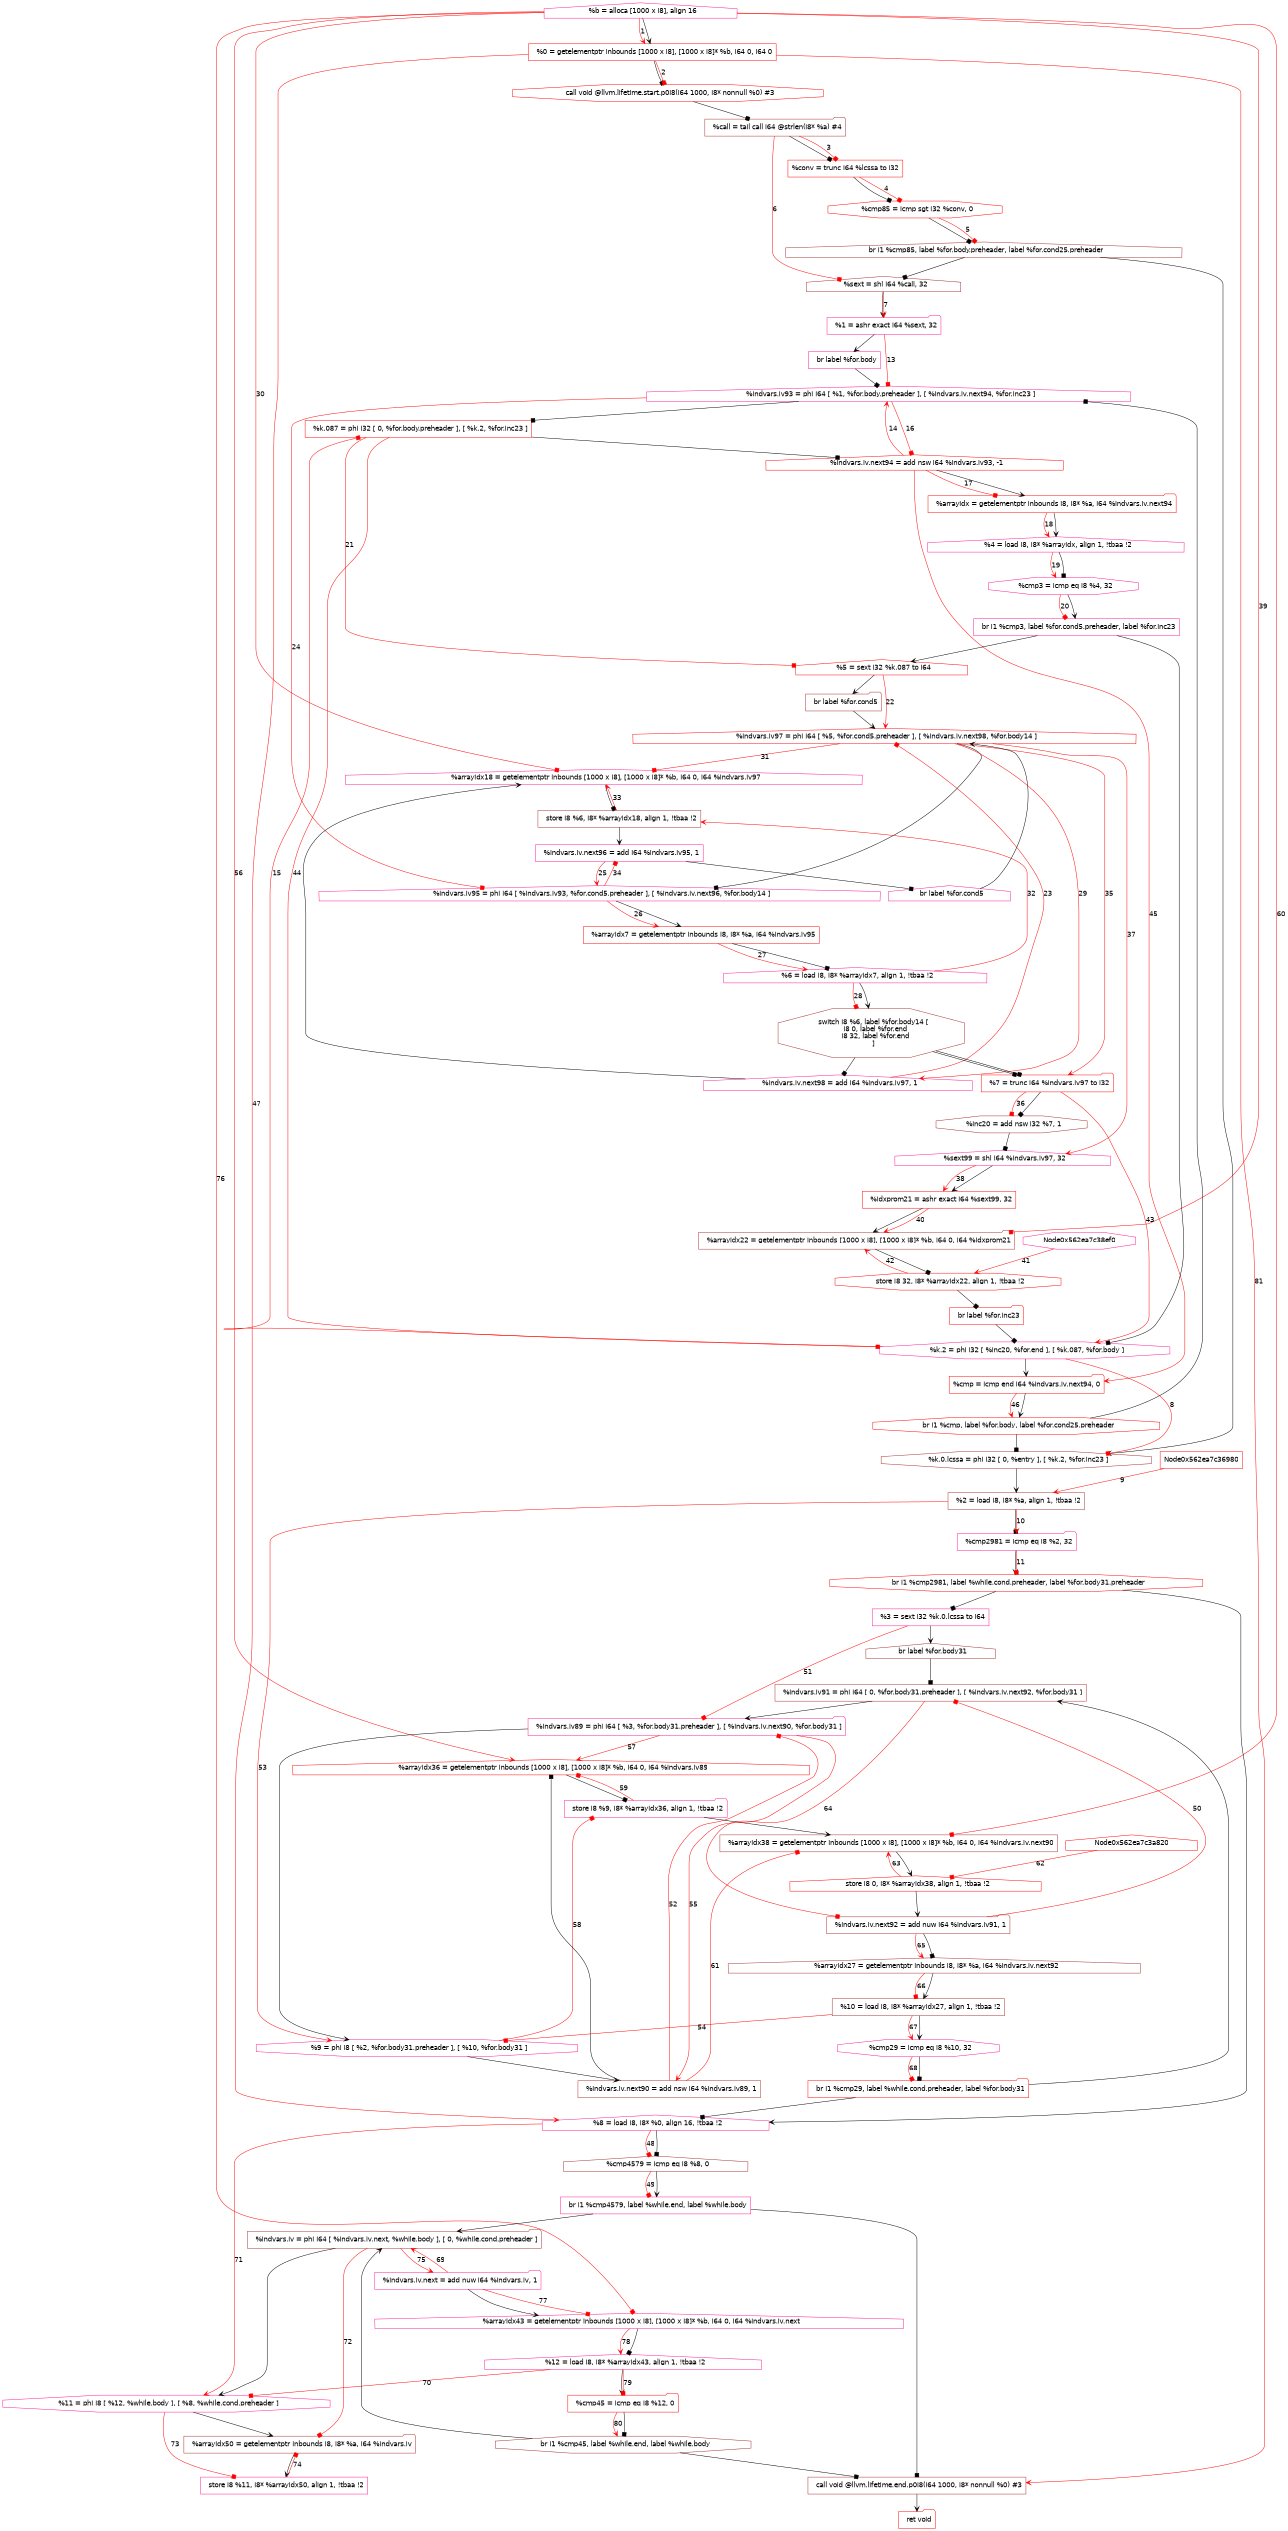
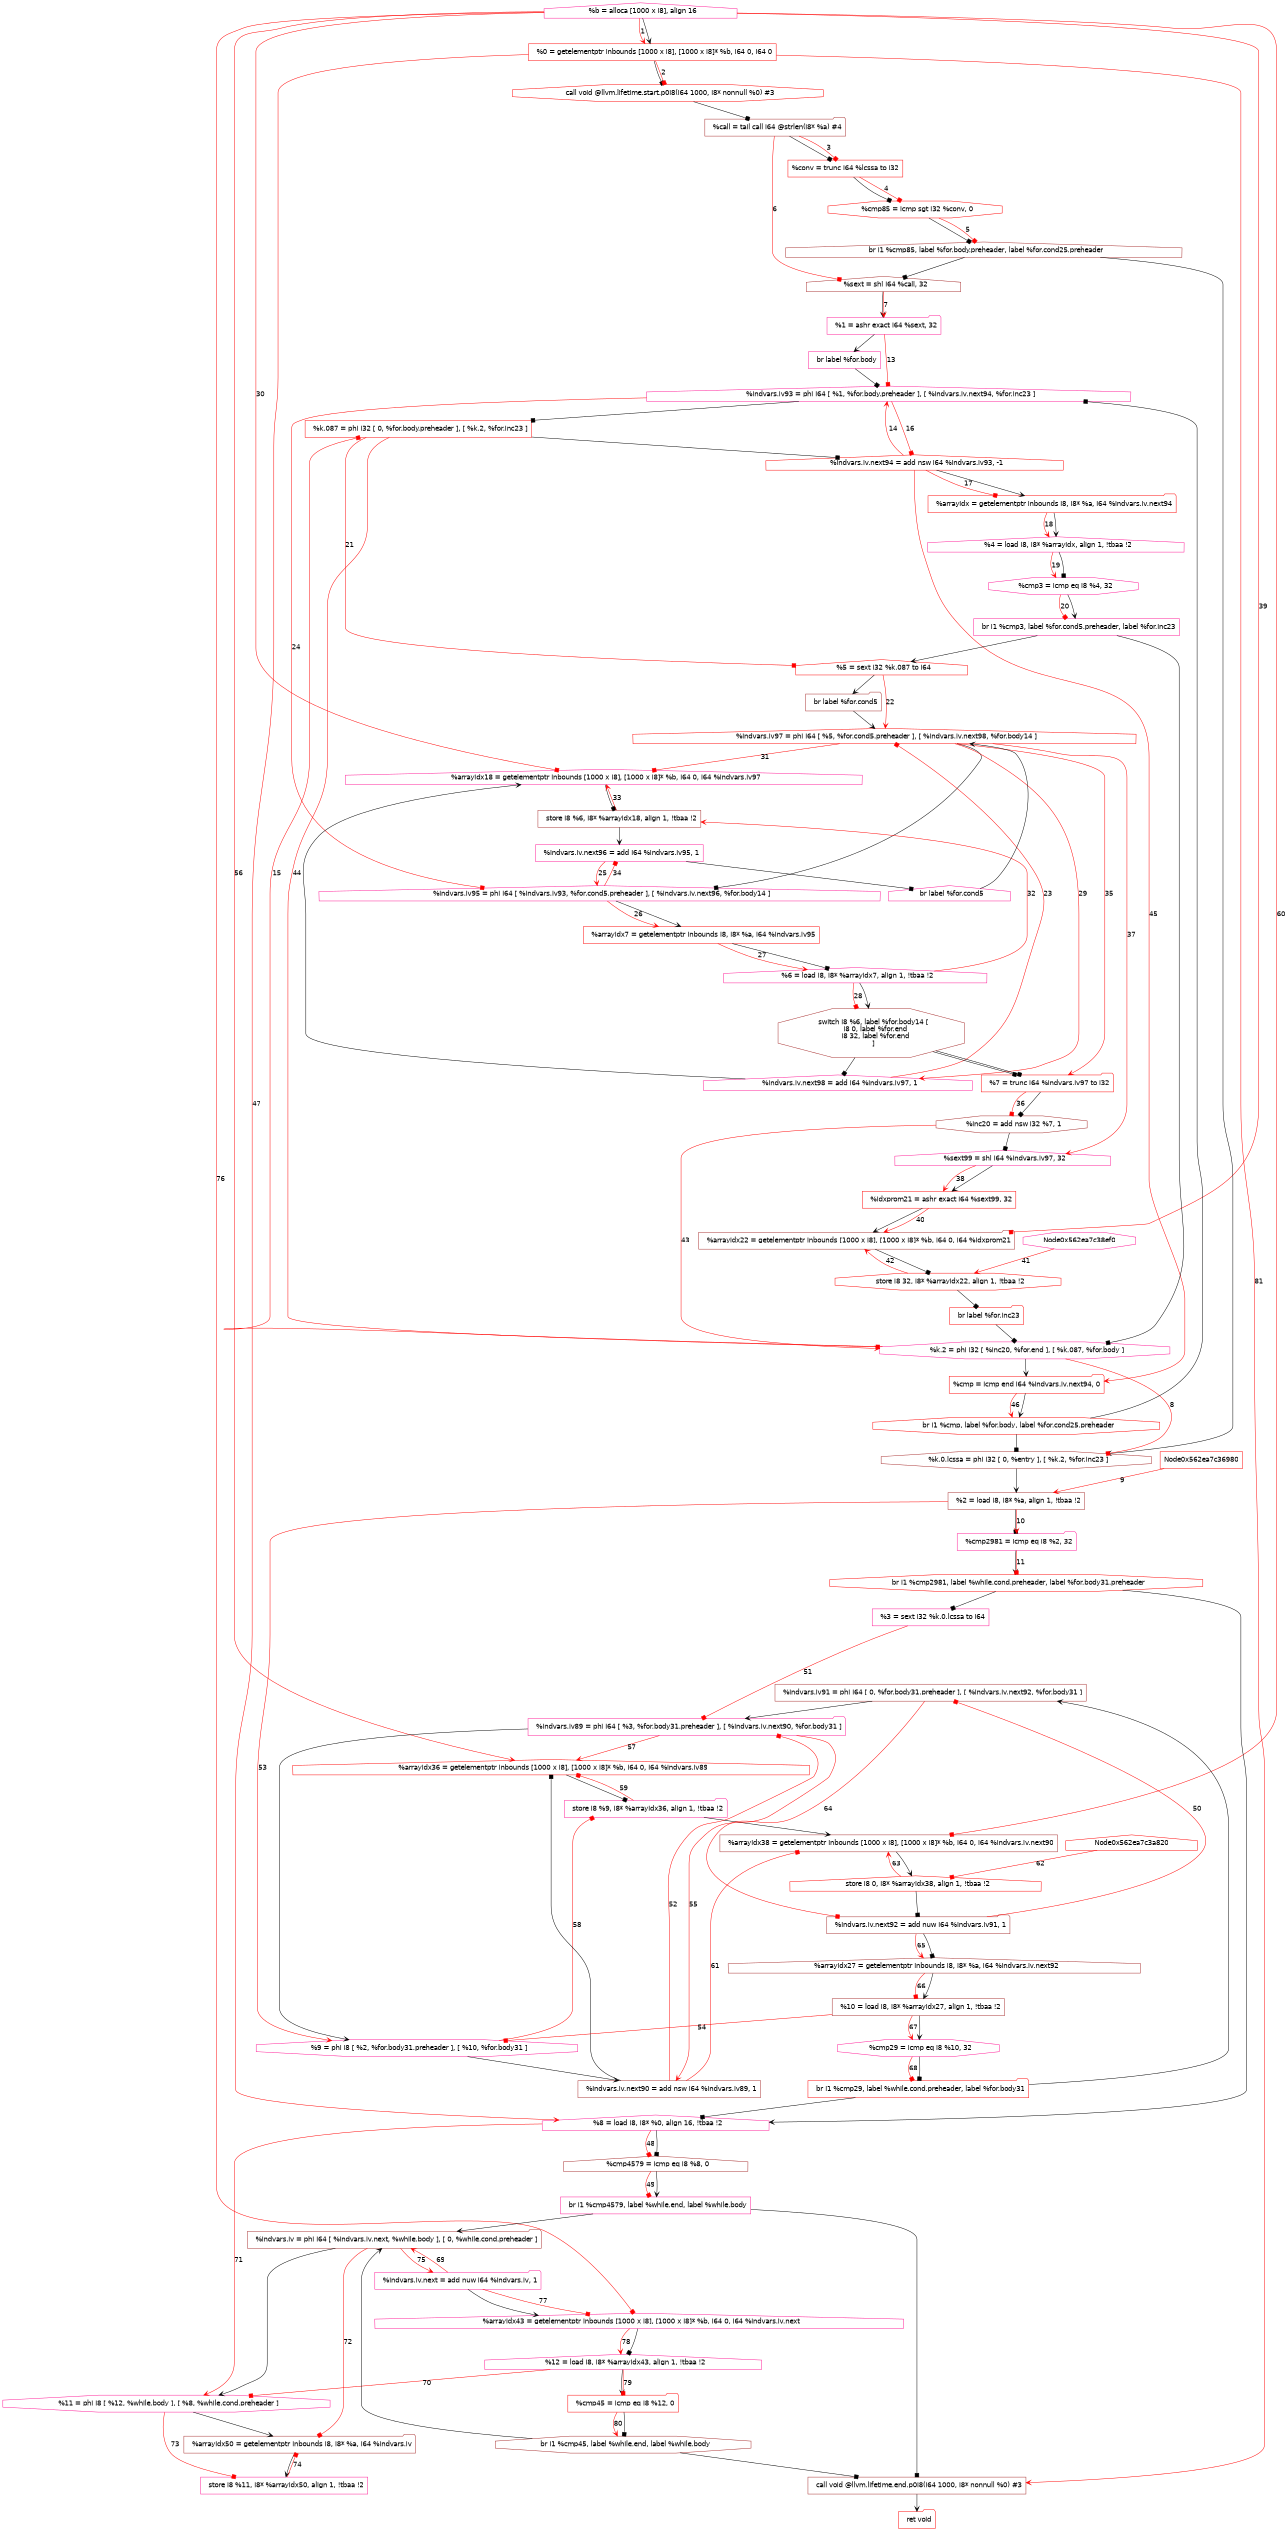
(1145, 1219) -> (681, 1207)
(931, 1652) -> none
(917, 1902) -> (917, 1902)
